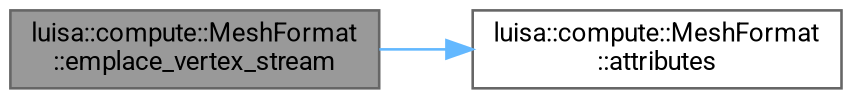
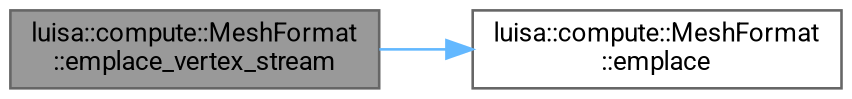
(657, 49) -> (657, 49)
